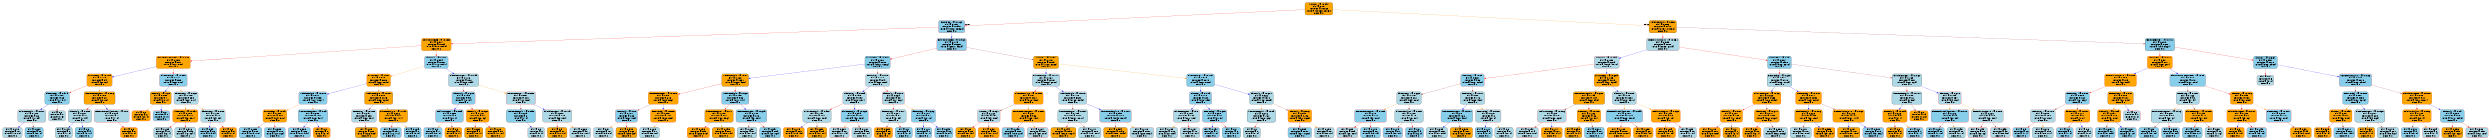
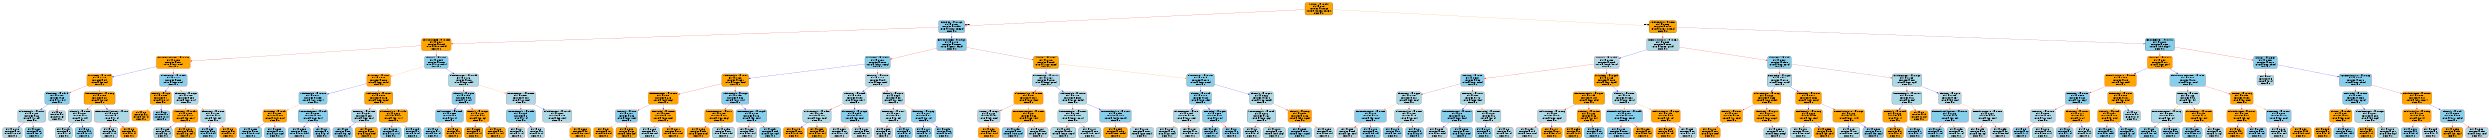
(2132, 116) -> (2132, 116)
none -> (109, 133)
(185, 133) -> (185, 133)
(322, 133) -> (322, 133)
none -> (343, 133)
none -> (517, 133)
(557, 133) -> none
(580, 133) -> (580, 133)
(603, 133) -> (603, 133)
none -> (673, 133)
(723, 133) -> (723, 133)
(747, 133) -> (747, 133)
(883, 133) -> (883, 133)
(966, 133) -> none
(1063, 133) -> (1063, 133)
(1211, 133) -> (1211, 133)
(1231, 133) -> (1231, 133)
none -> (1274, 133)
(1437, 133) -> (1437, 133)
(1461, 133) -> (1461, 133)
(1619, 133) -> (1619, 133)
(1731, 133) -> none
(1752, 133) -> none
(1849, 133) -> (1849, 133)
(2065, 133) -> (2065, 133)
none -> (2279, 133)
